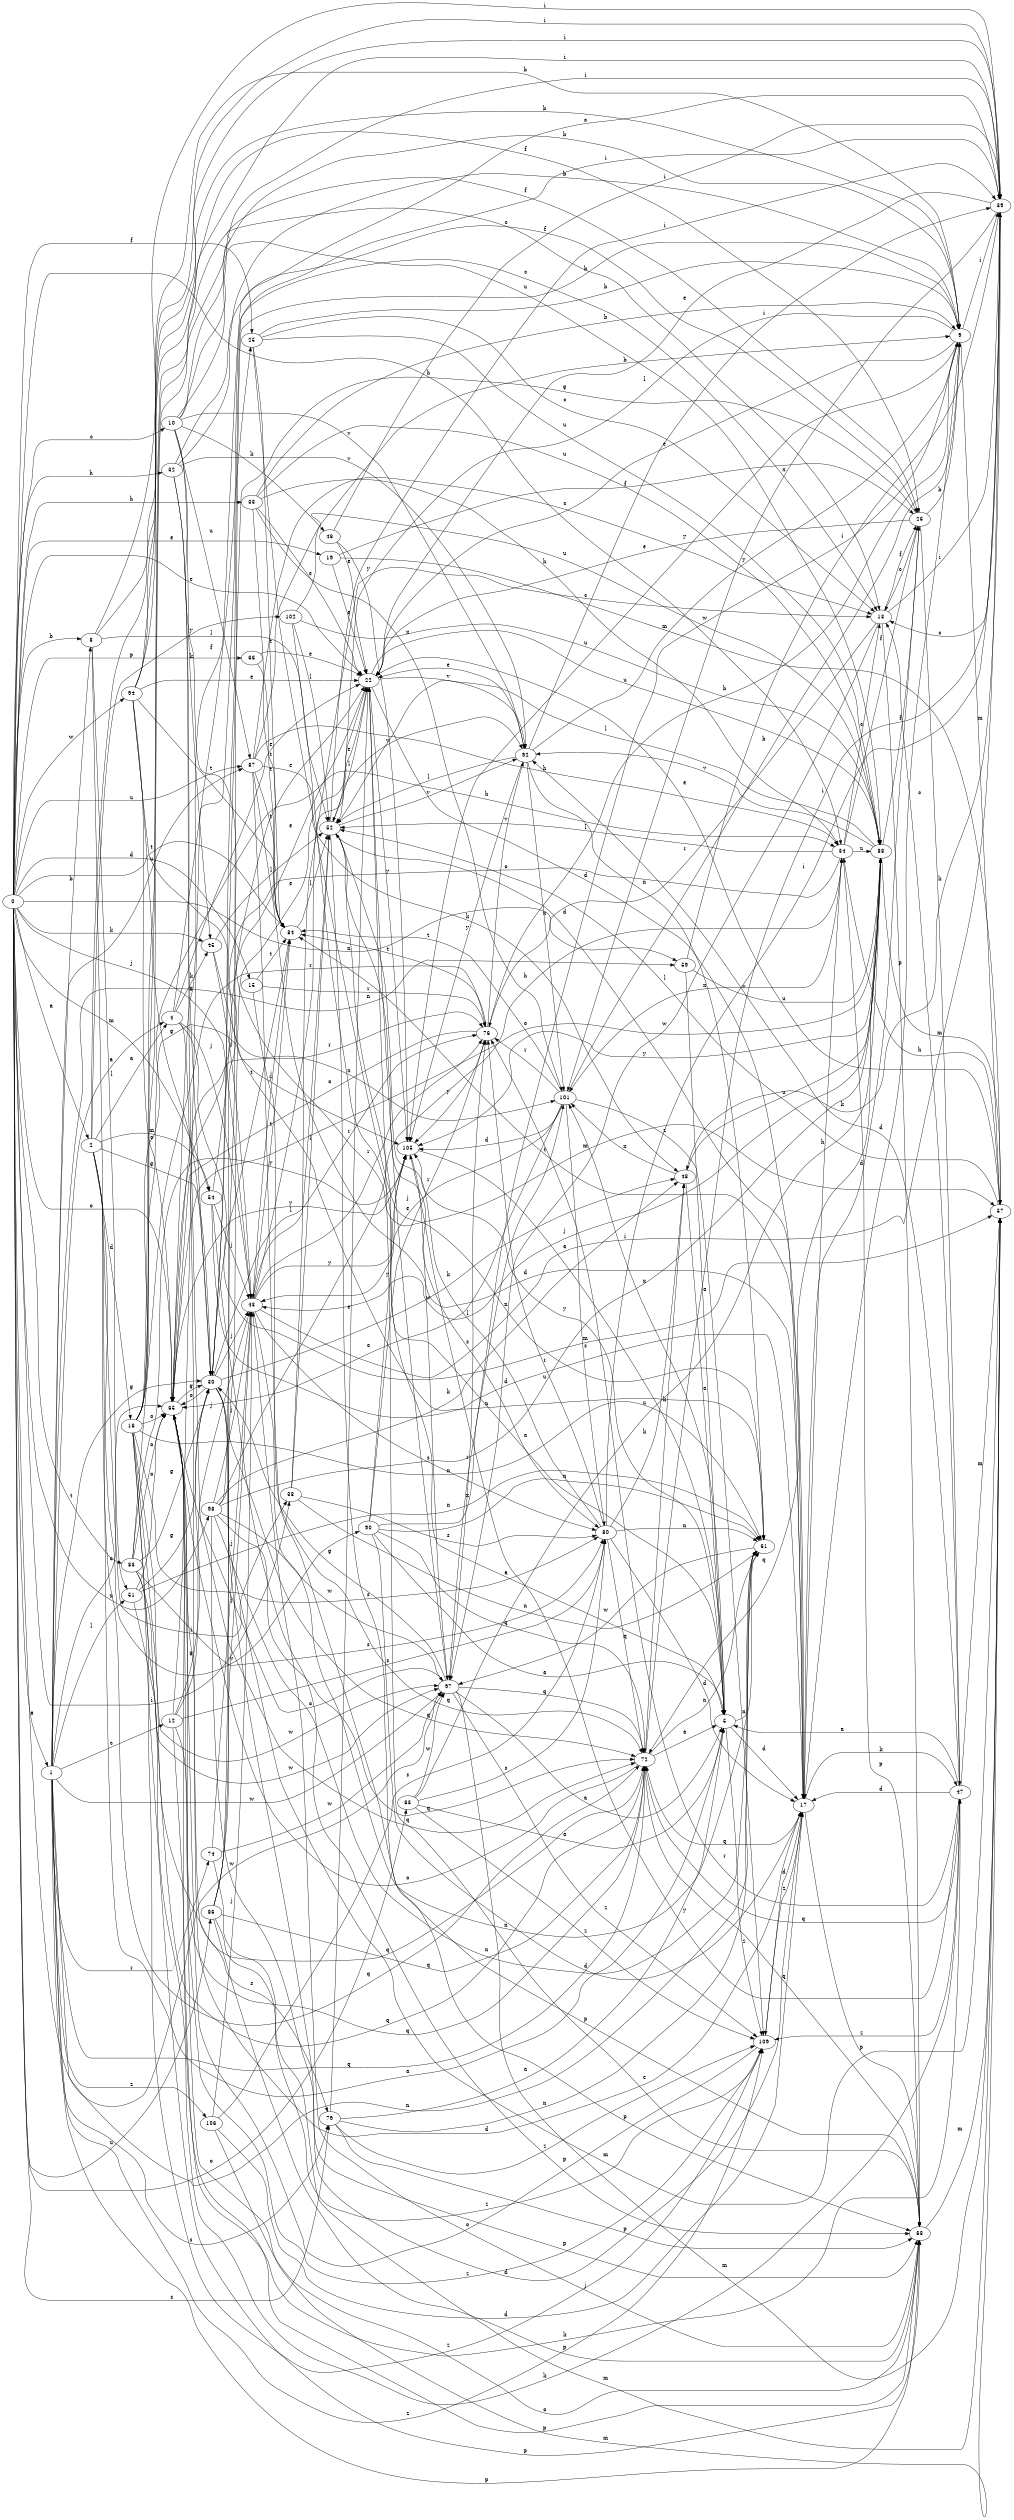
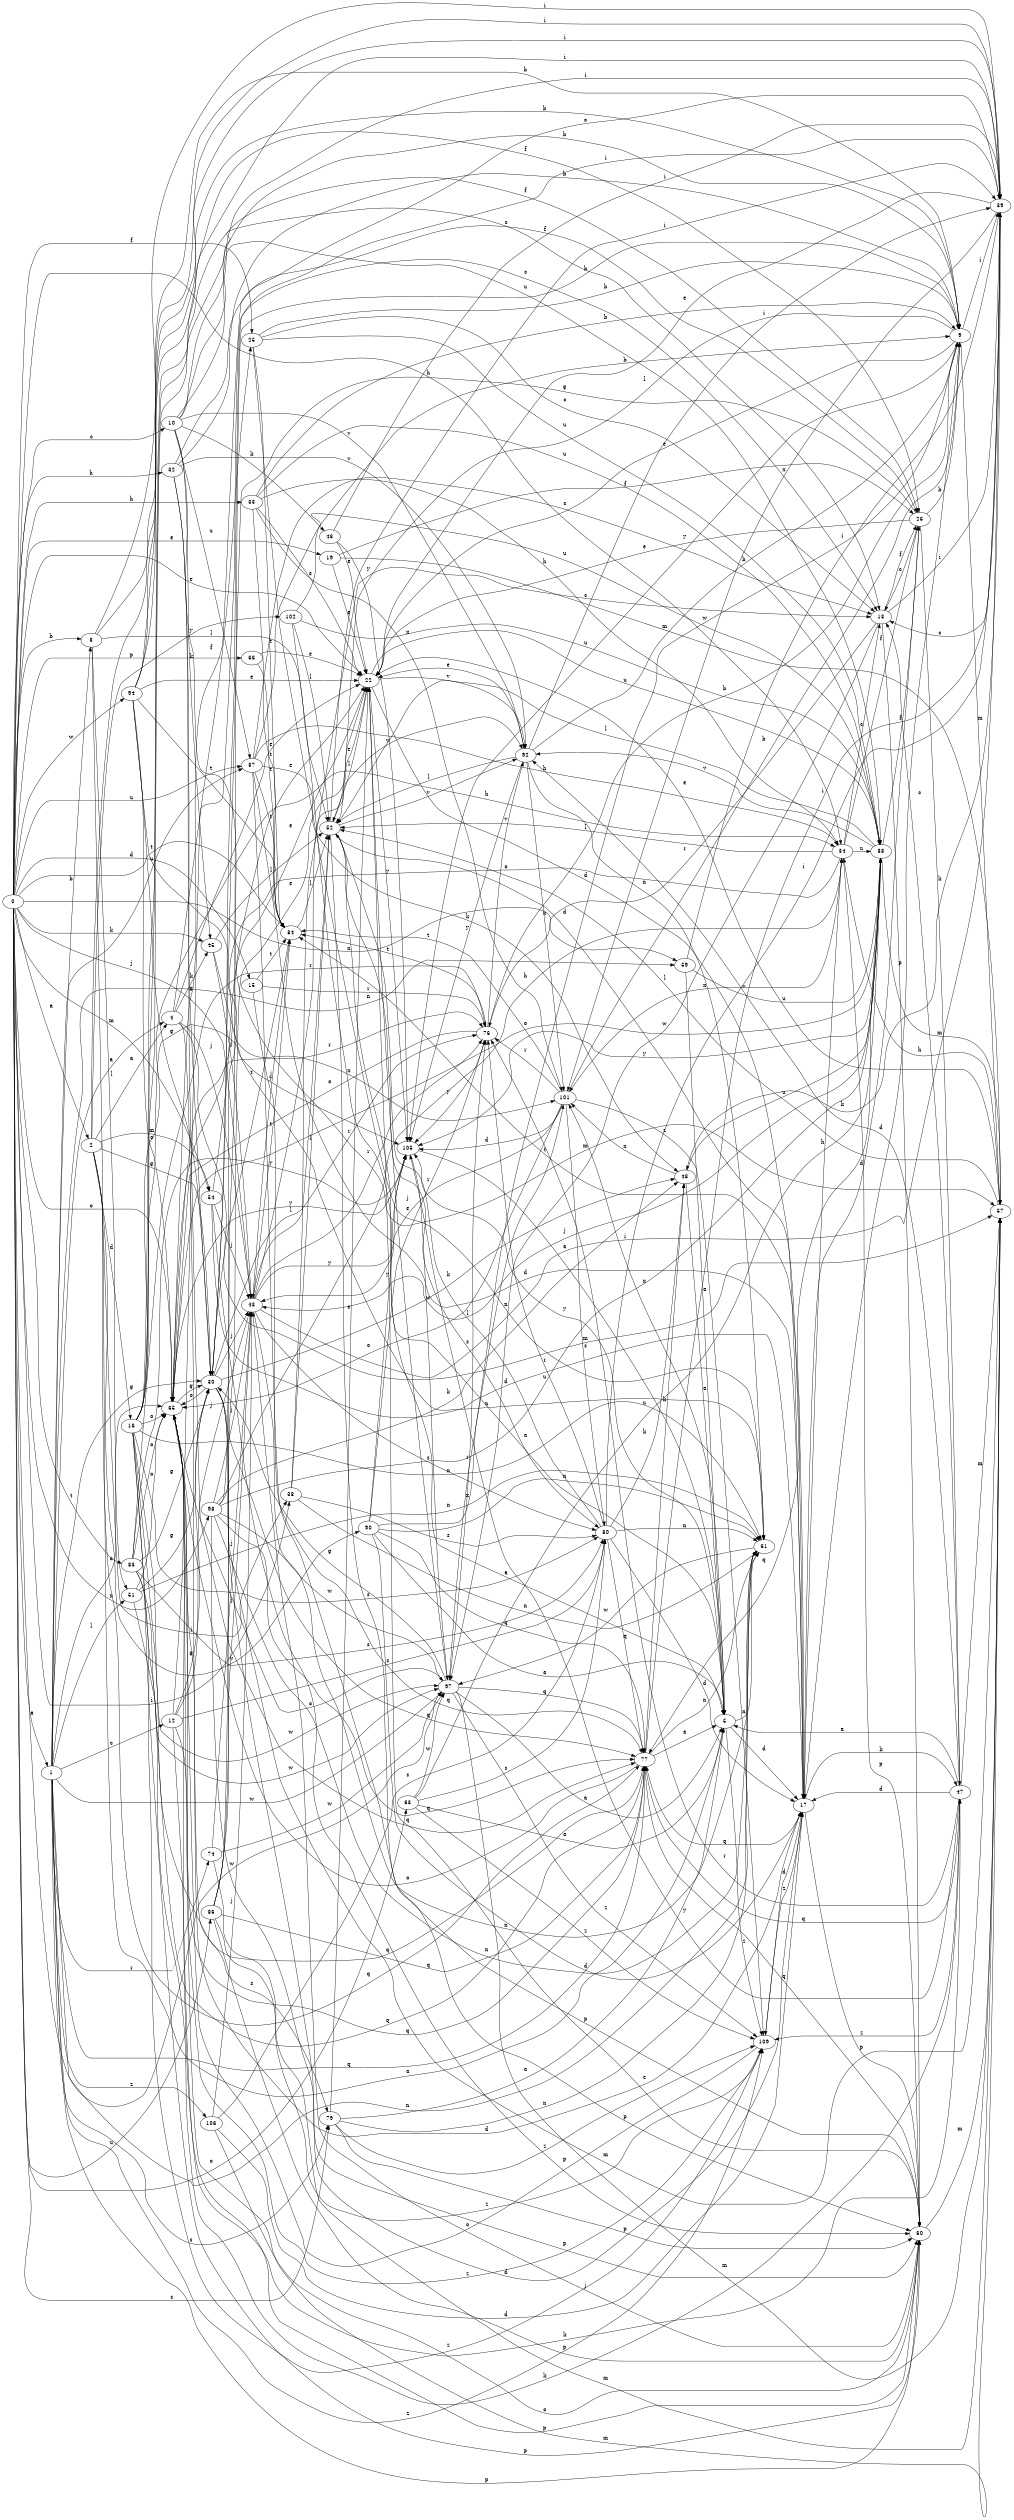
(744, 560) -> (744, 560)
(645, 1760) -> (645, 1760)
(920, 2234) -> (920, 2234)
